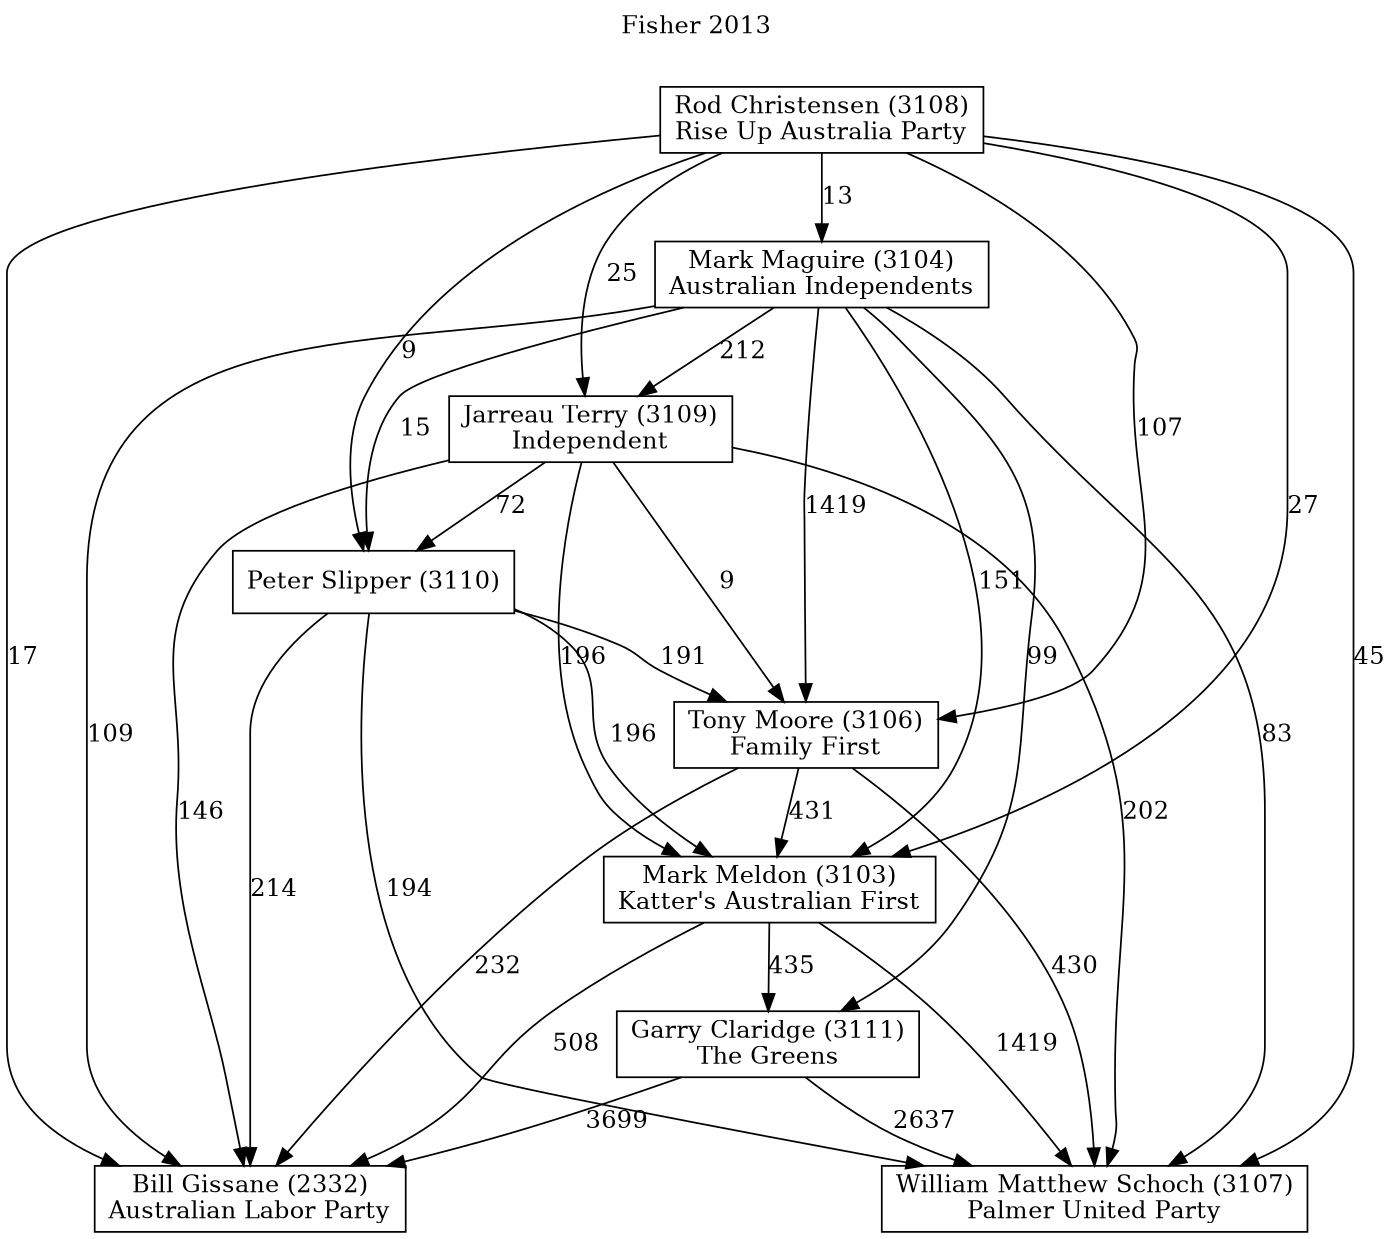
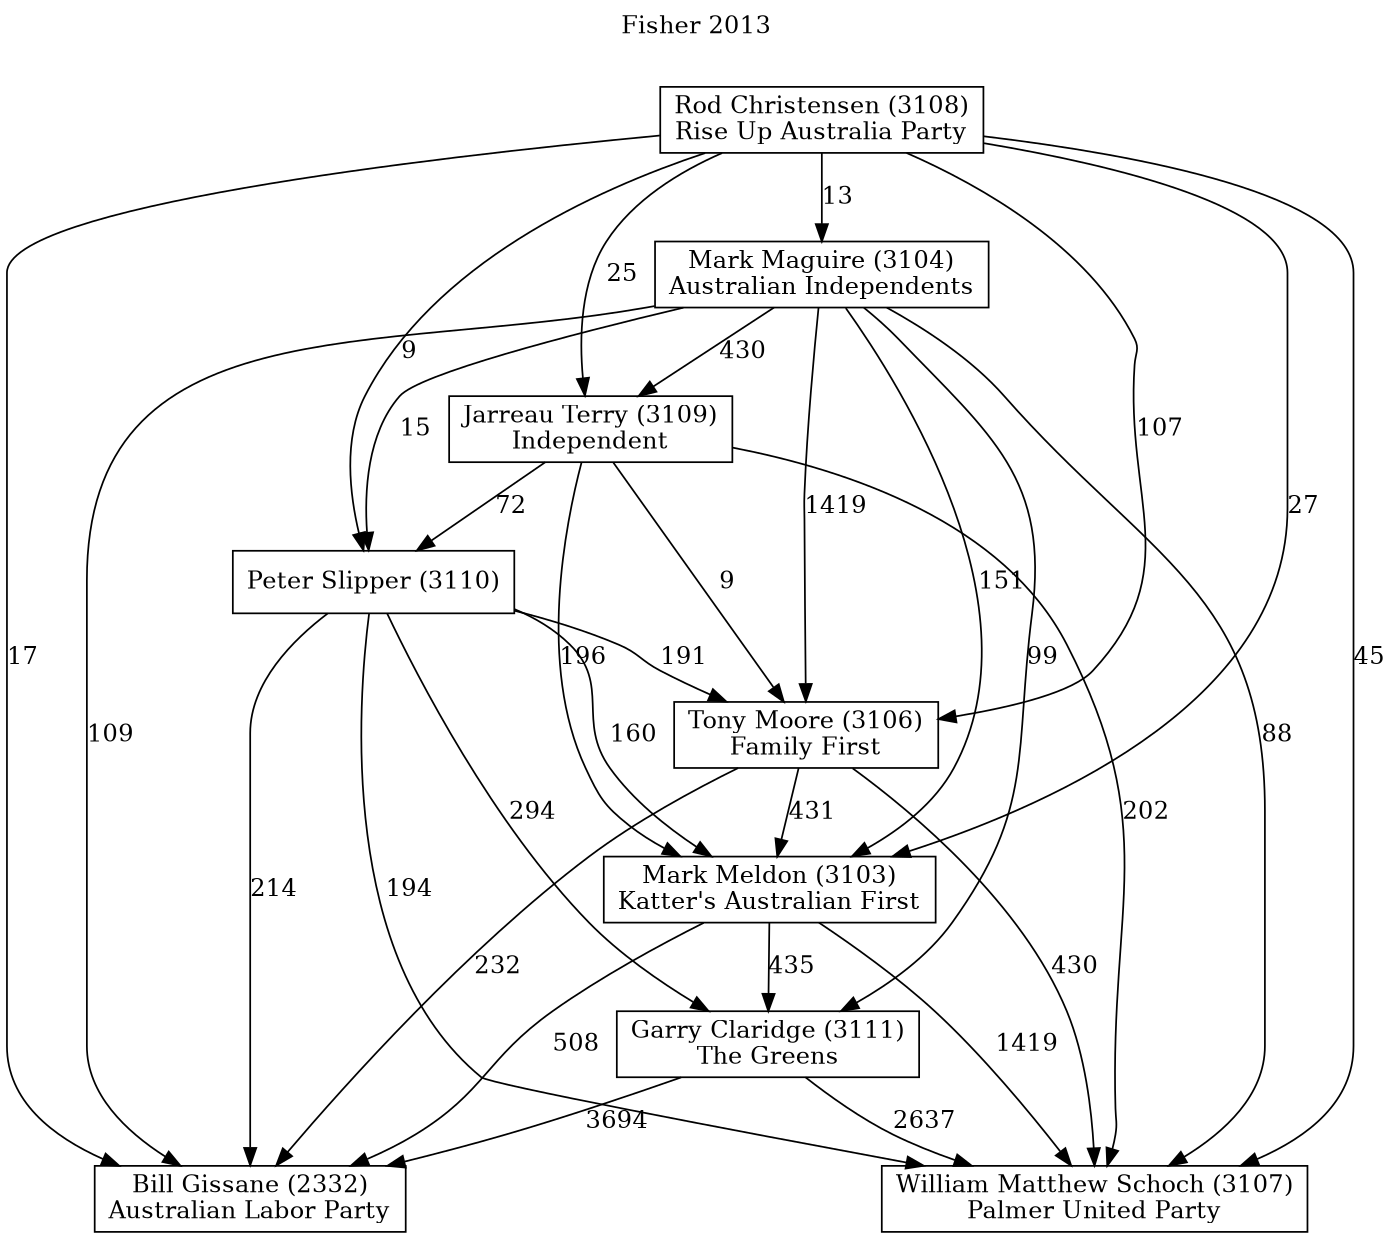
(744, 352) -> (744, 352)
(177, 722) -> none
(634, 735) -> (634, 735)
(1278, 735) -> (1278, 735)
none -> (513, 830)
(618, 1122) -> (618, 1122)
